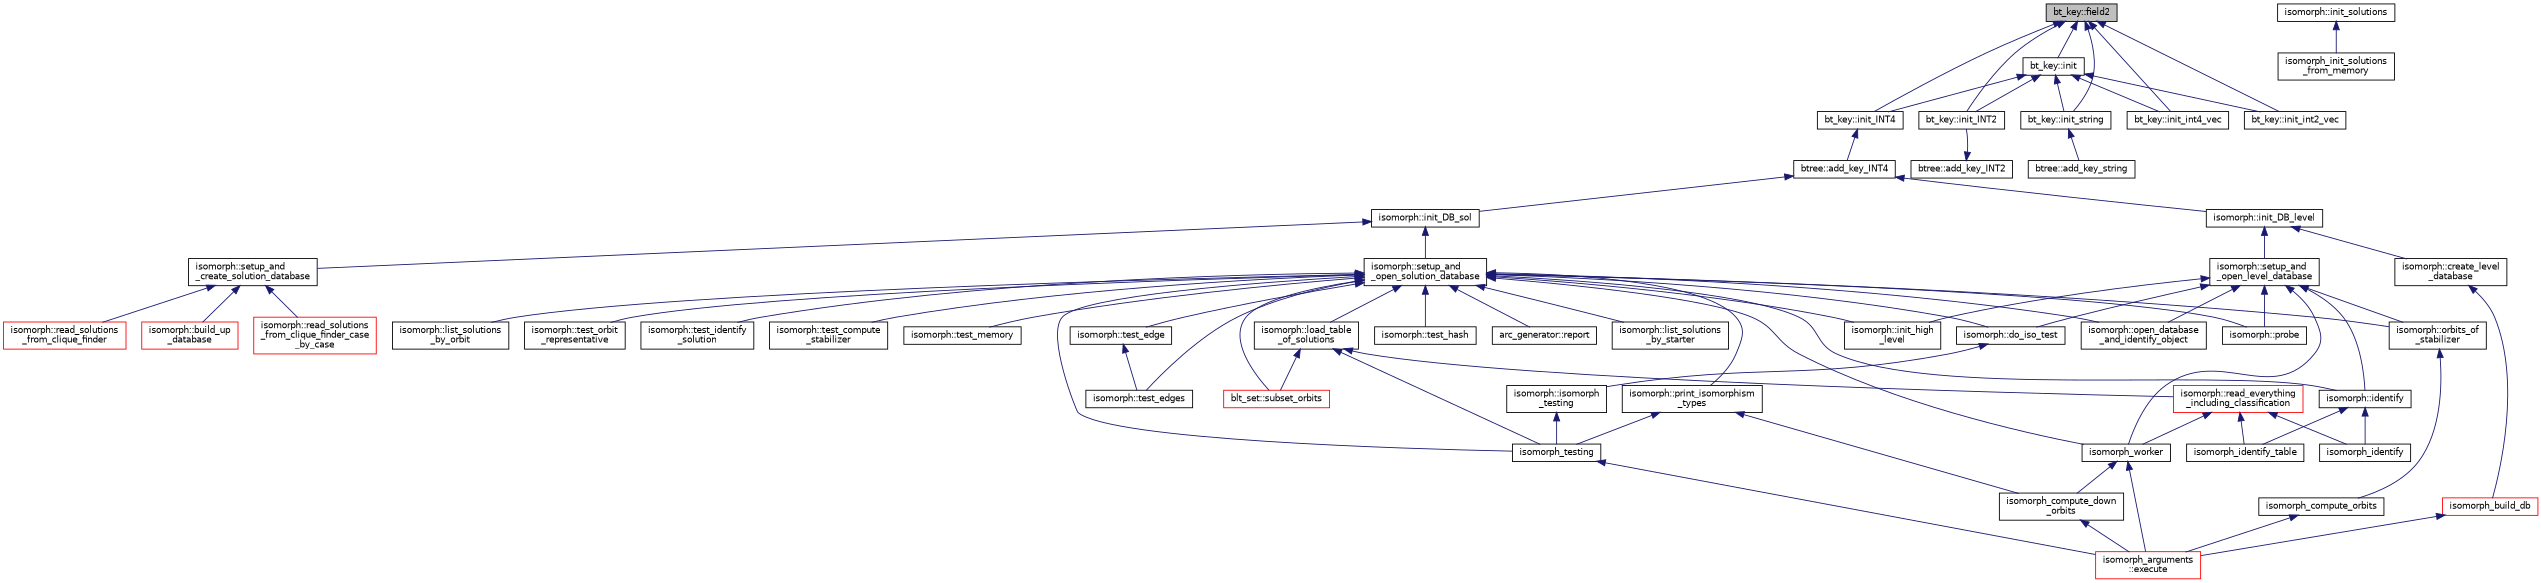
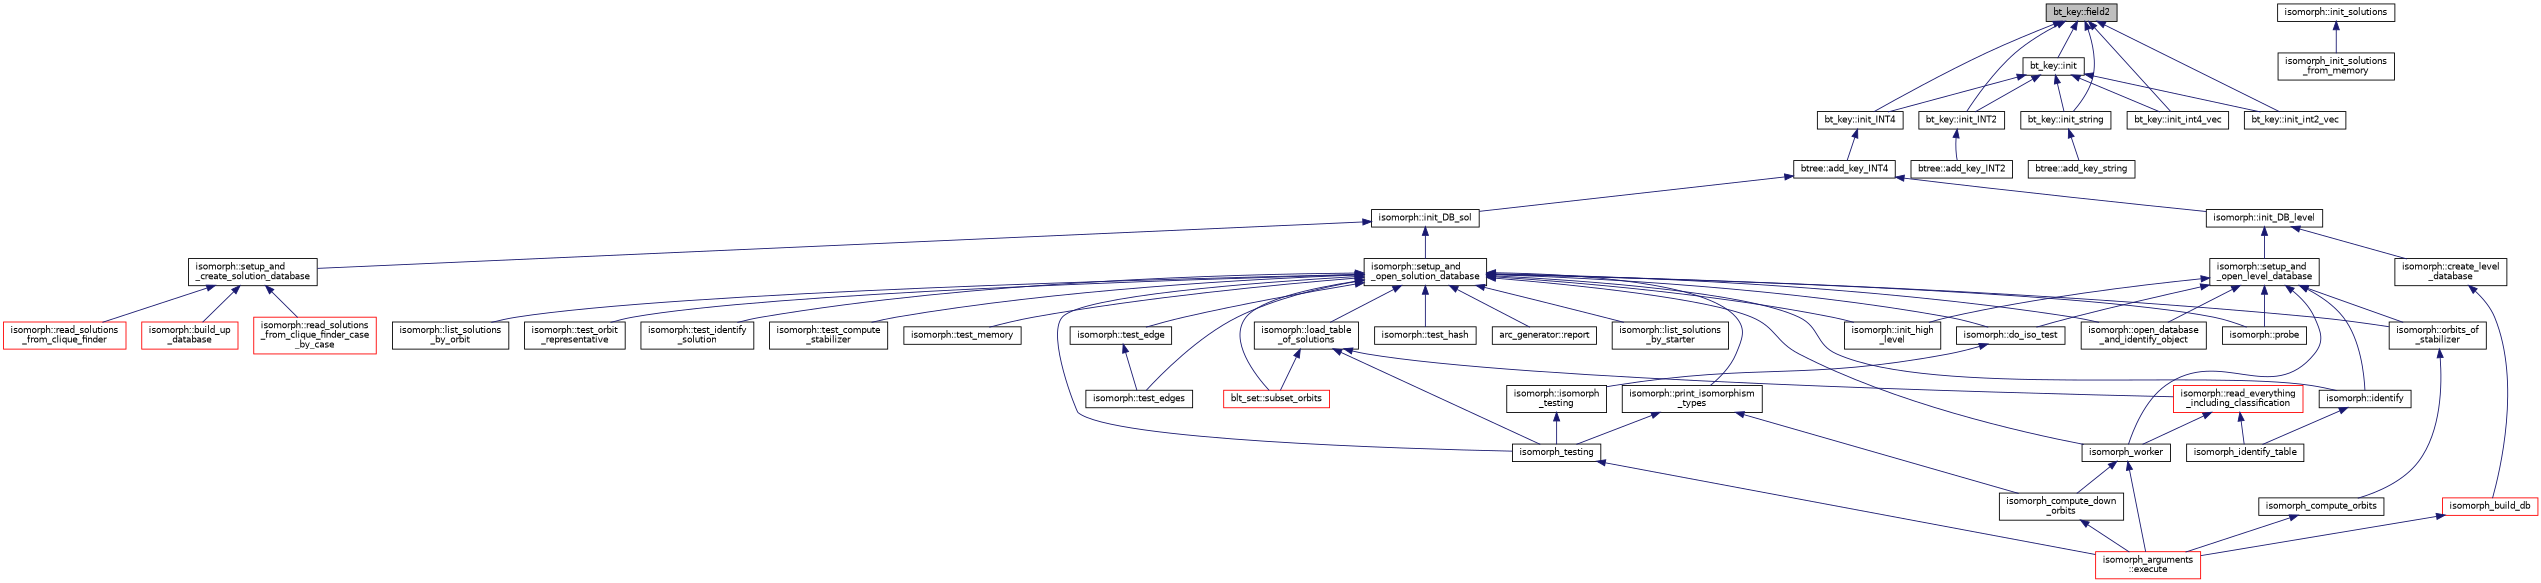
(1968, 140) -> (1956, 149)
(2365, 453) -> none
